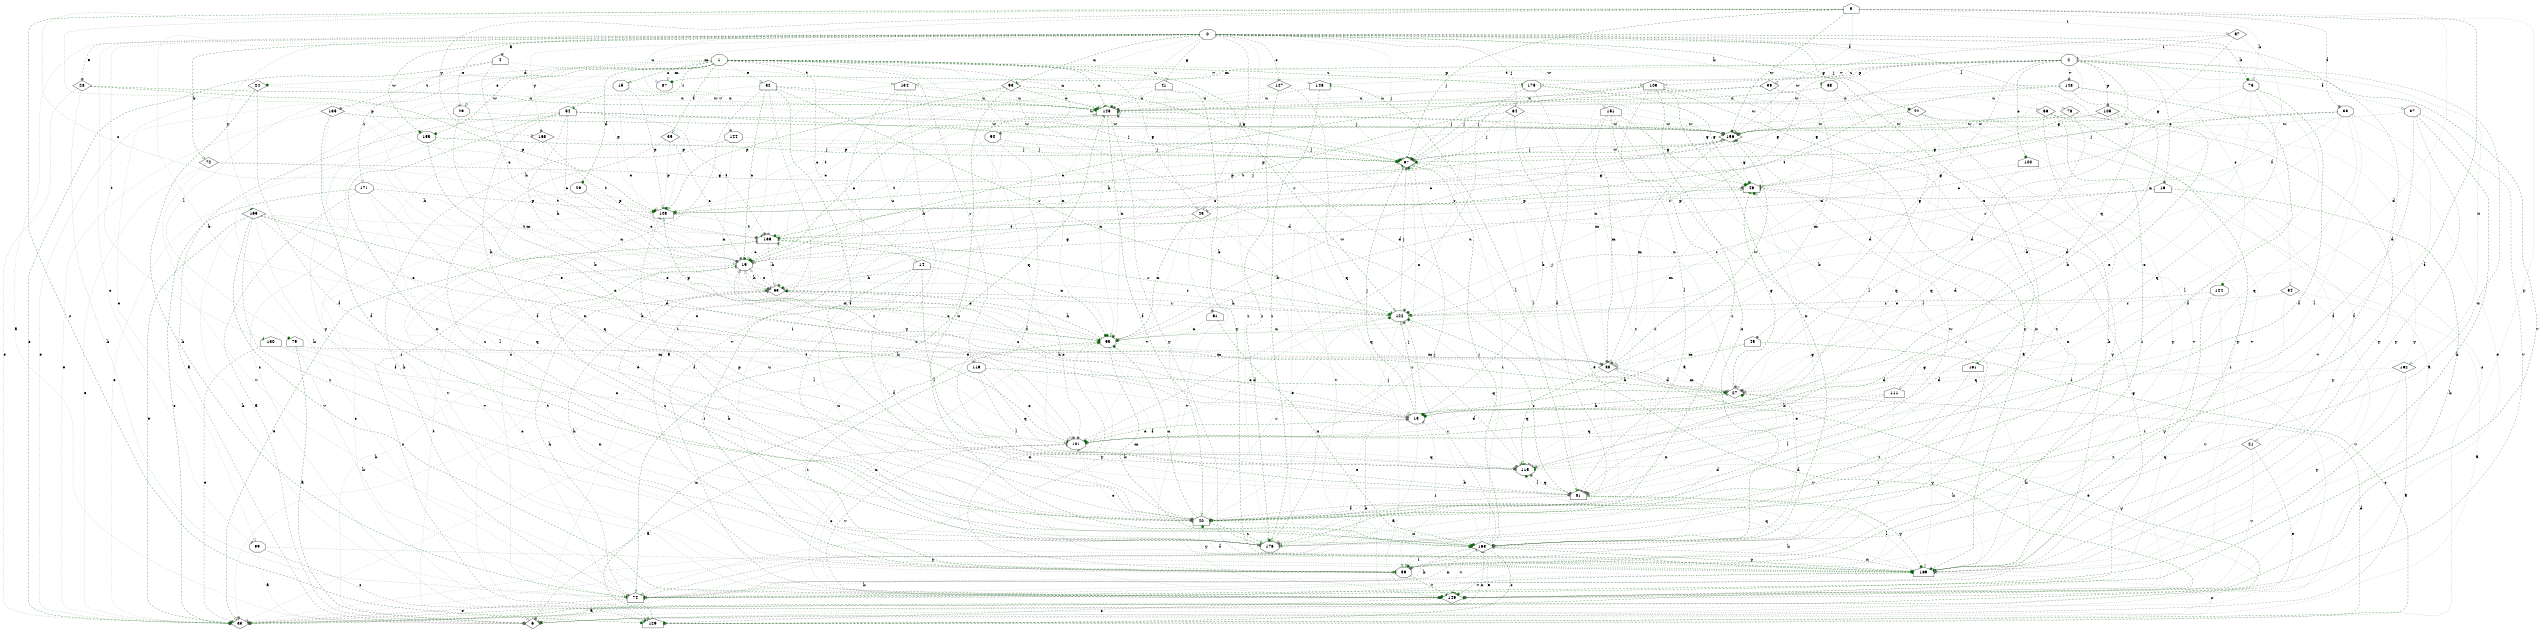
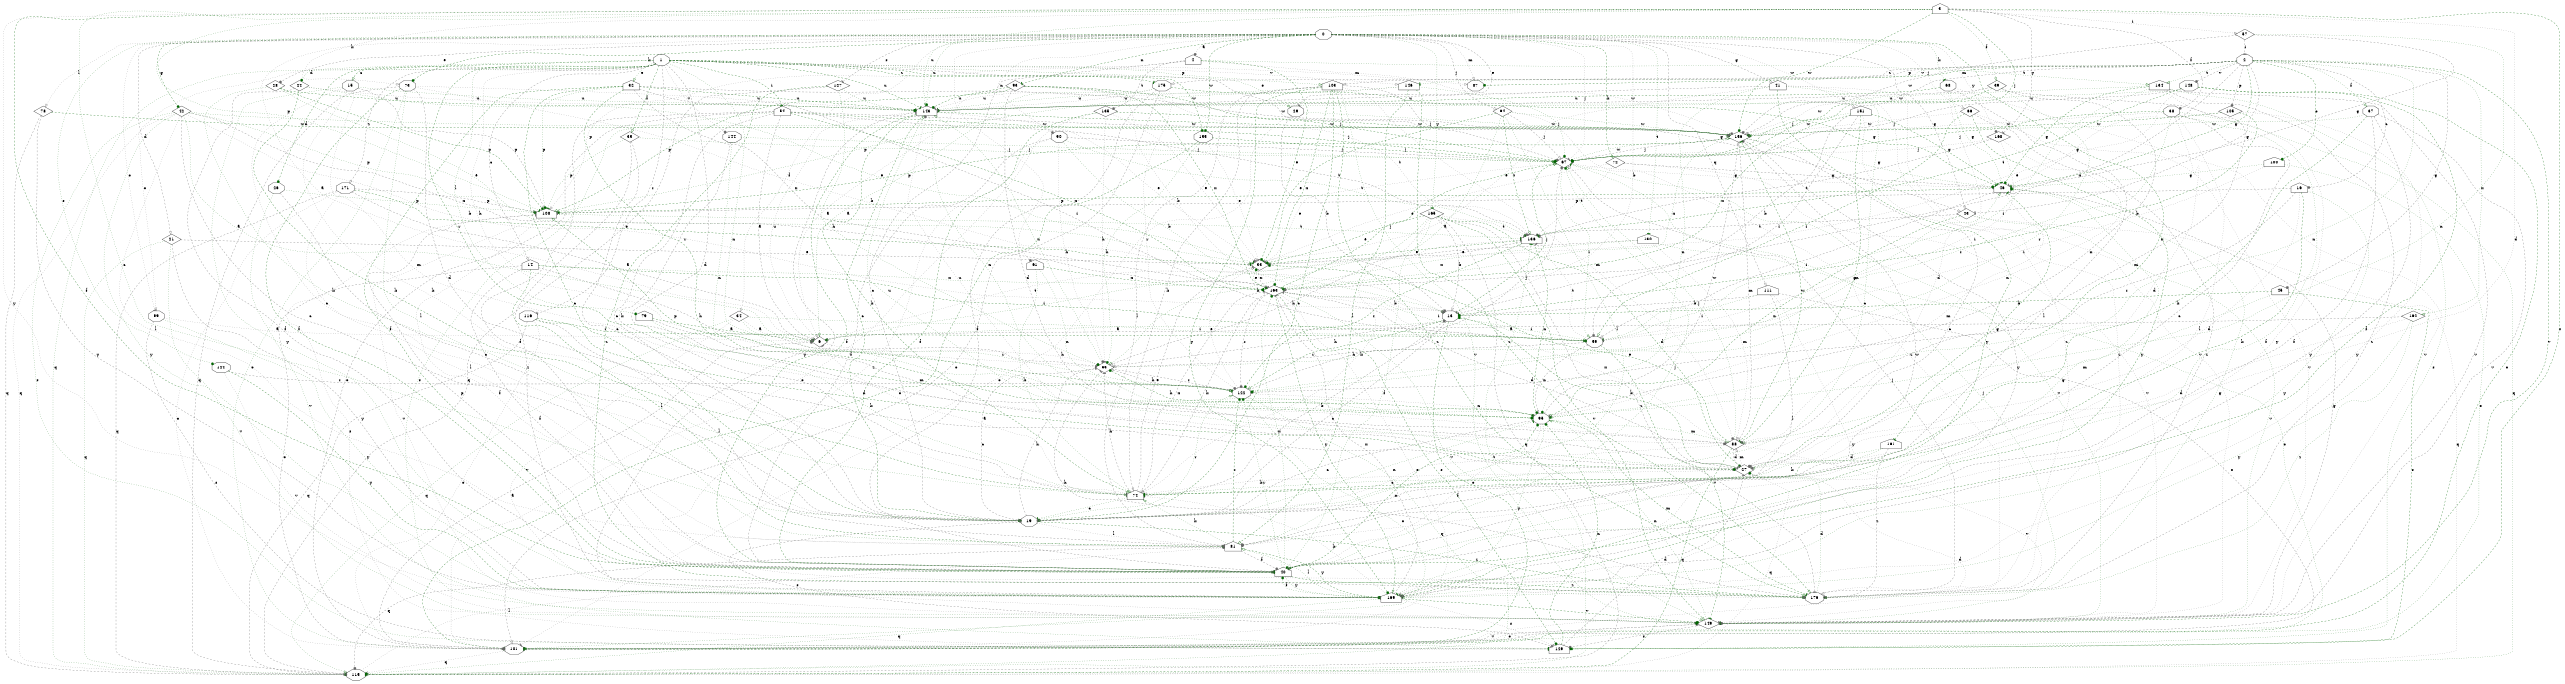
(1324, 102) -> (2069, 112)
(755, 250) -> none
